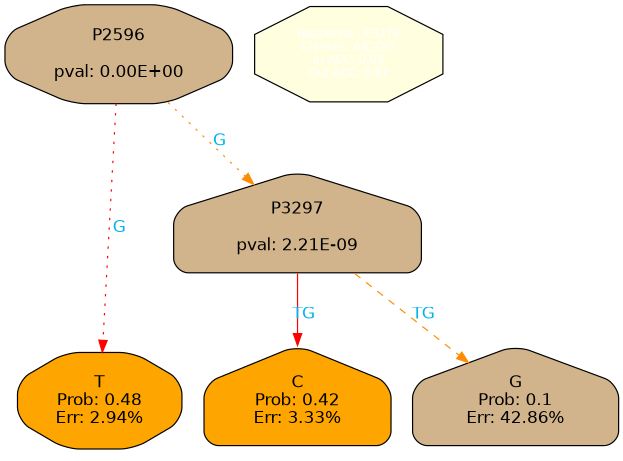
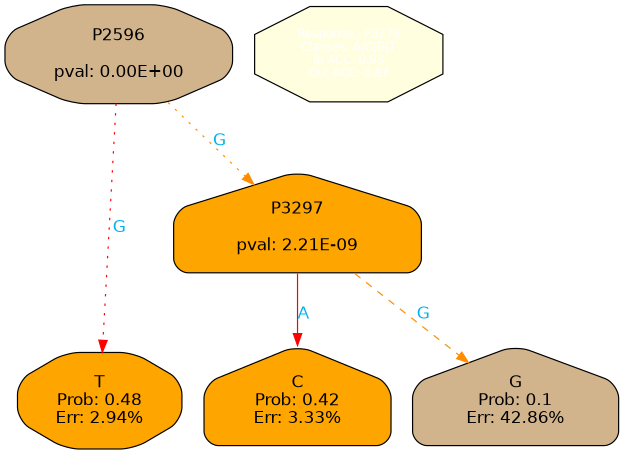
(298, 227) -> (298, 227)
(303, 314) -> (303, 314)
(423, 314) -> (423, 314)
